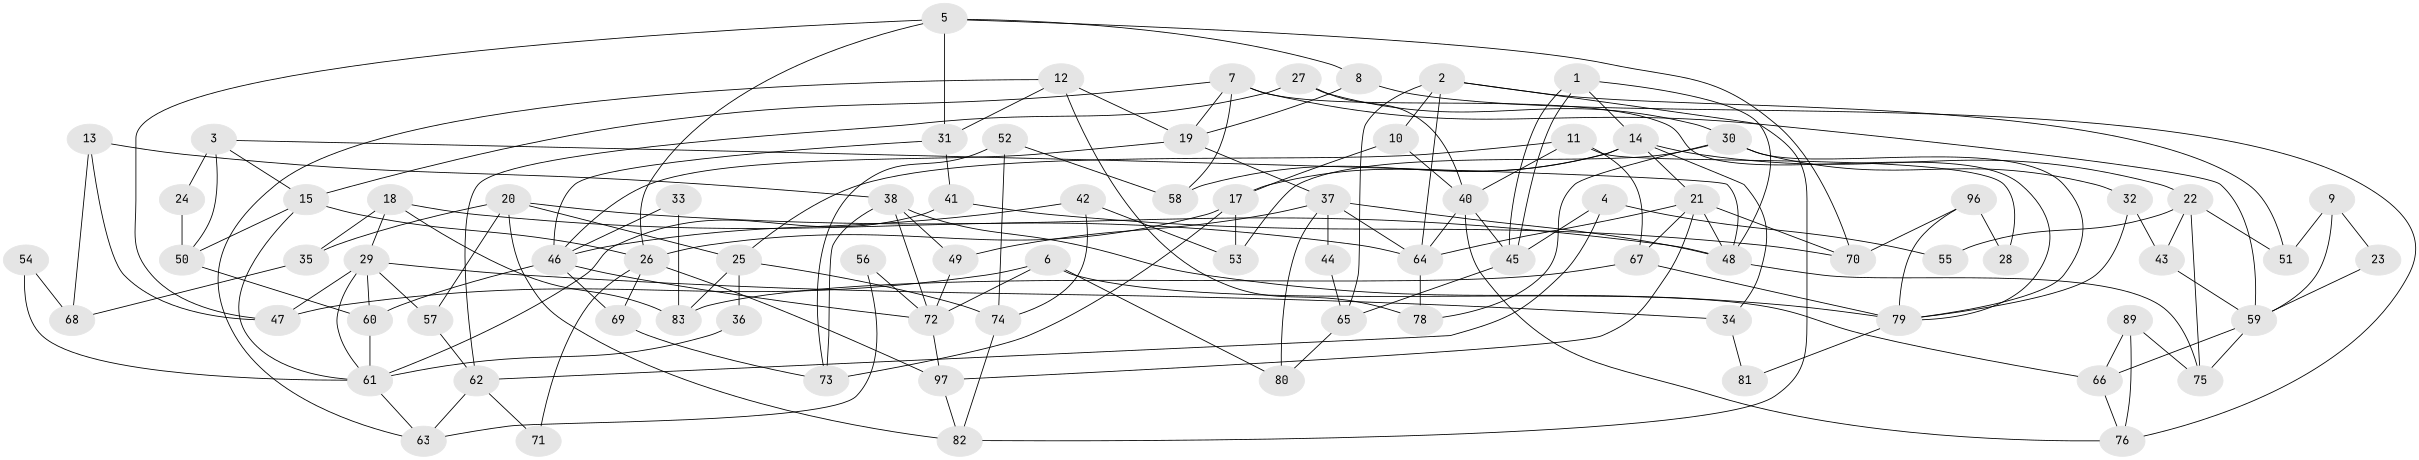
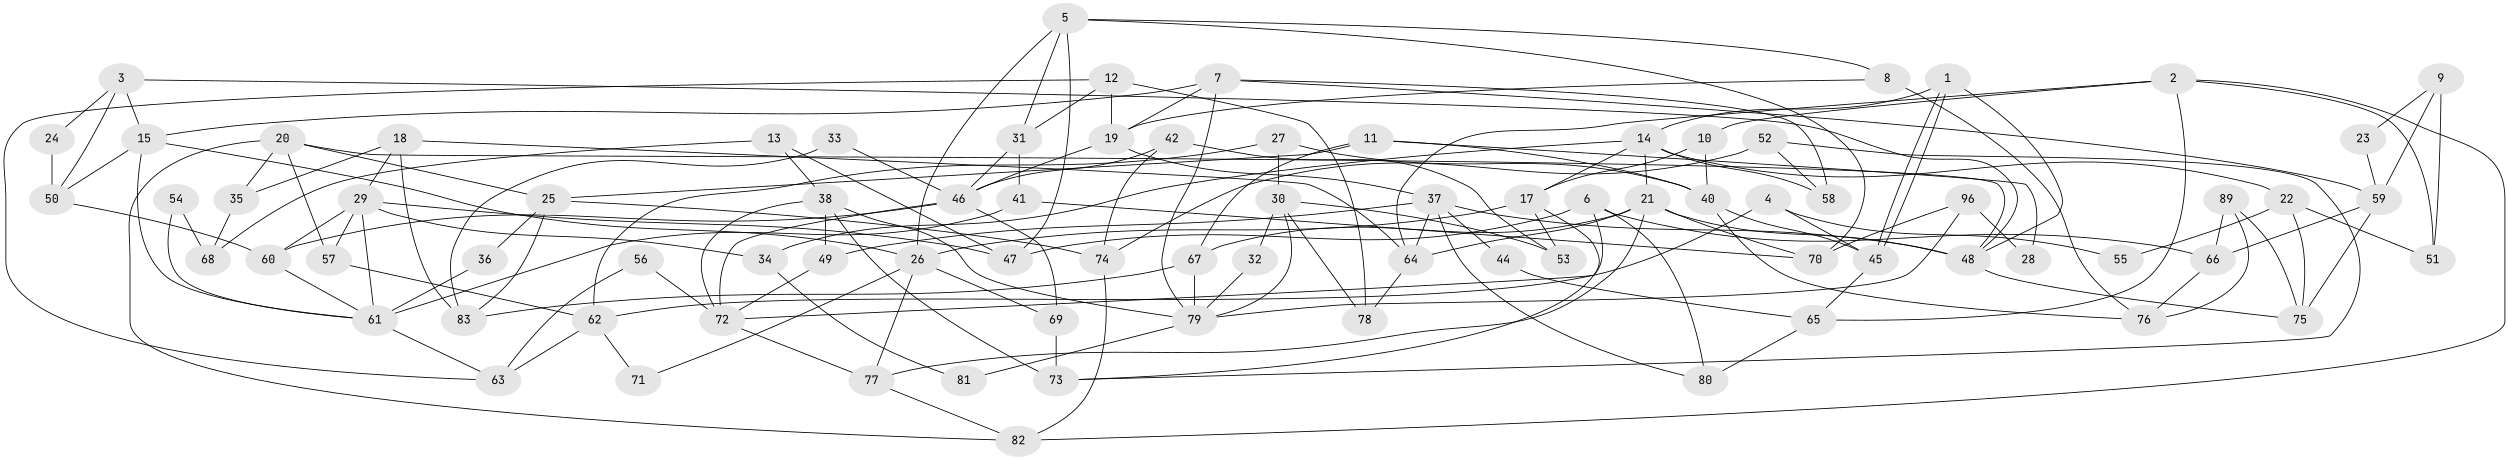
(1439, 235) -> none
(2162, 260) -> none
(941, 381) -> (872, 381)
